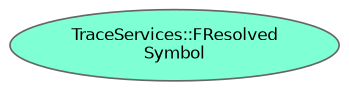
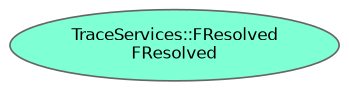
(175, 45) -> (175, 45)
